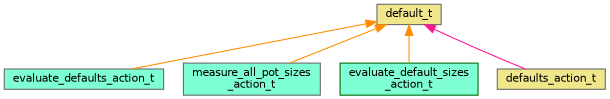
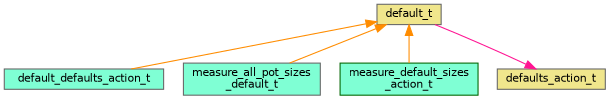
(480, 50) -> (481, 44)
(84, 79) -> (84, 79)
(252, 79) -> (252, 79)
(409, 79) -> (409, 79)
